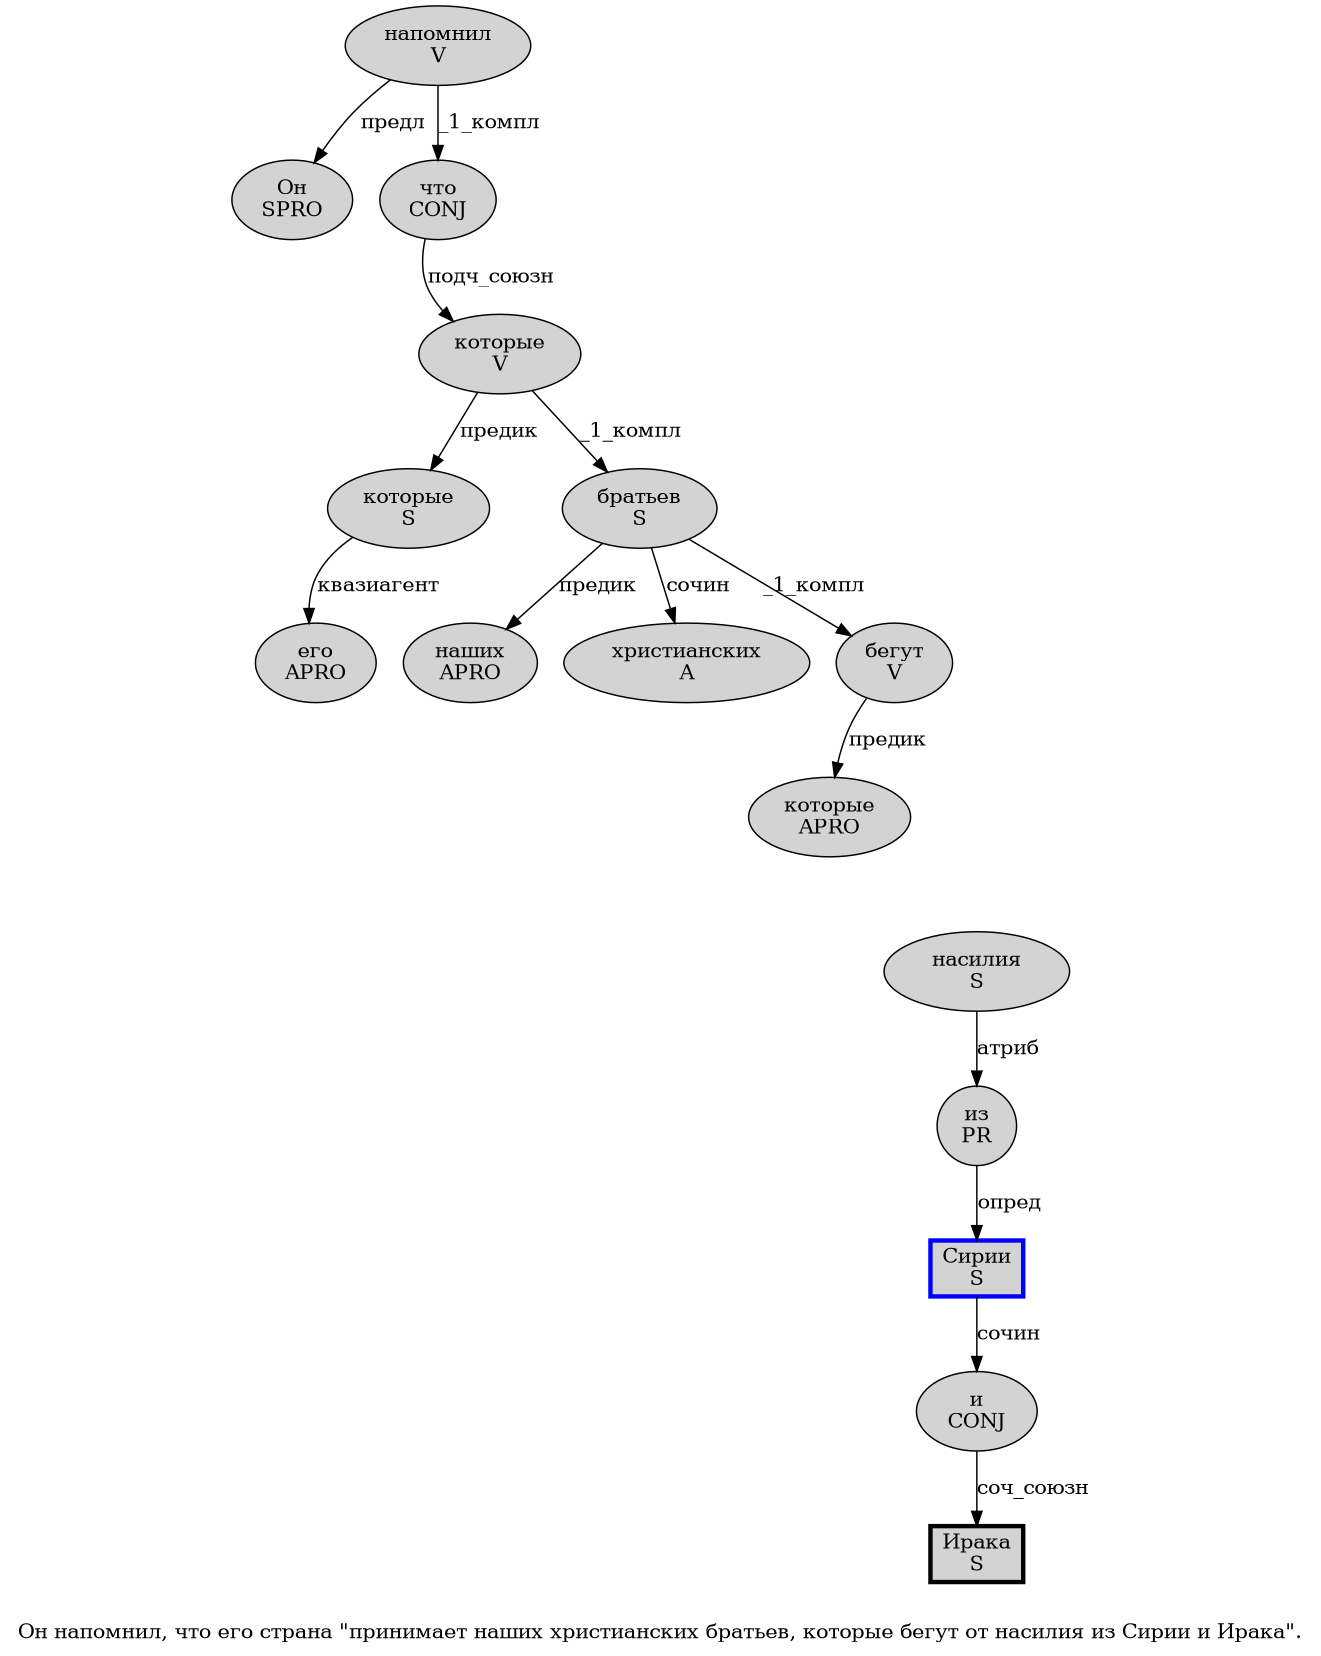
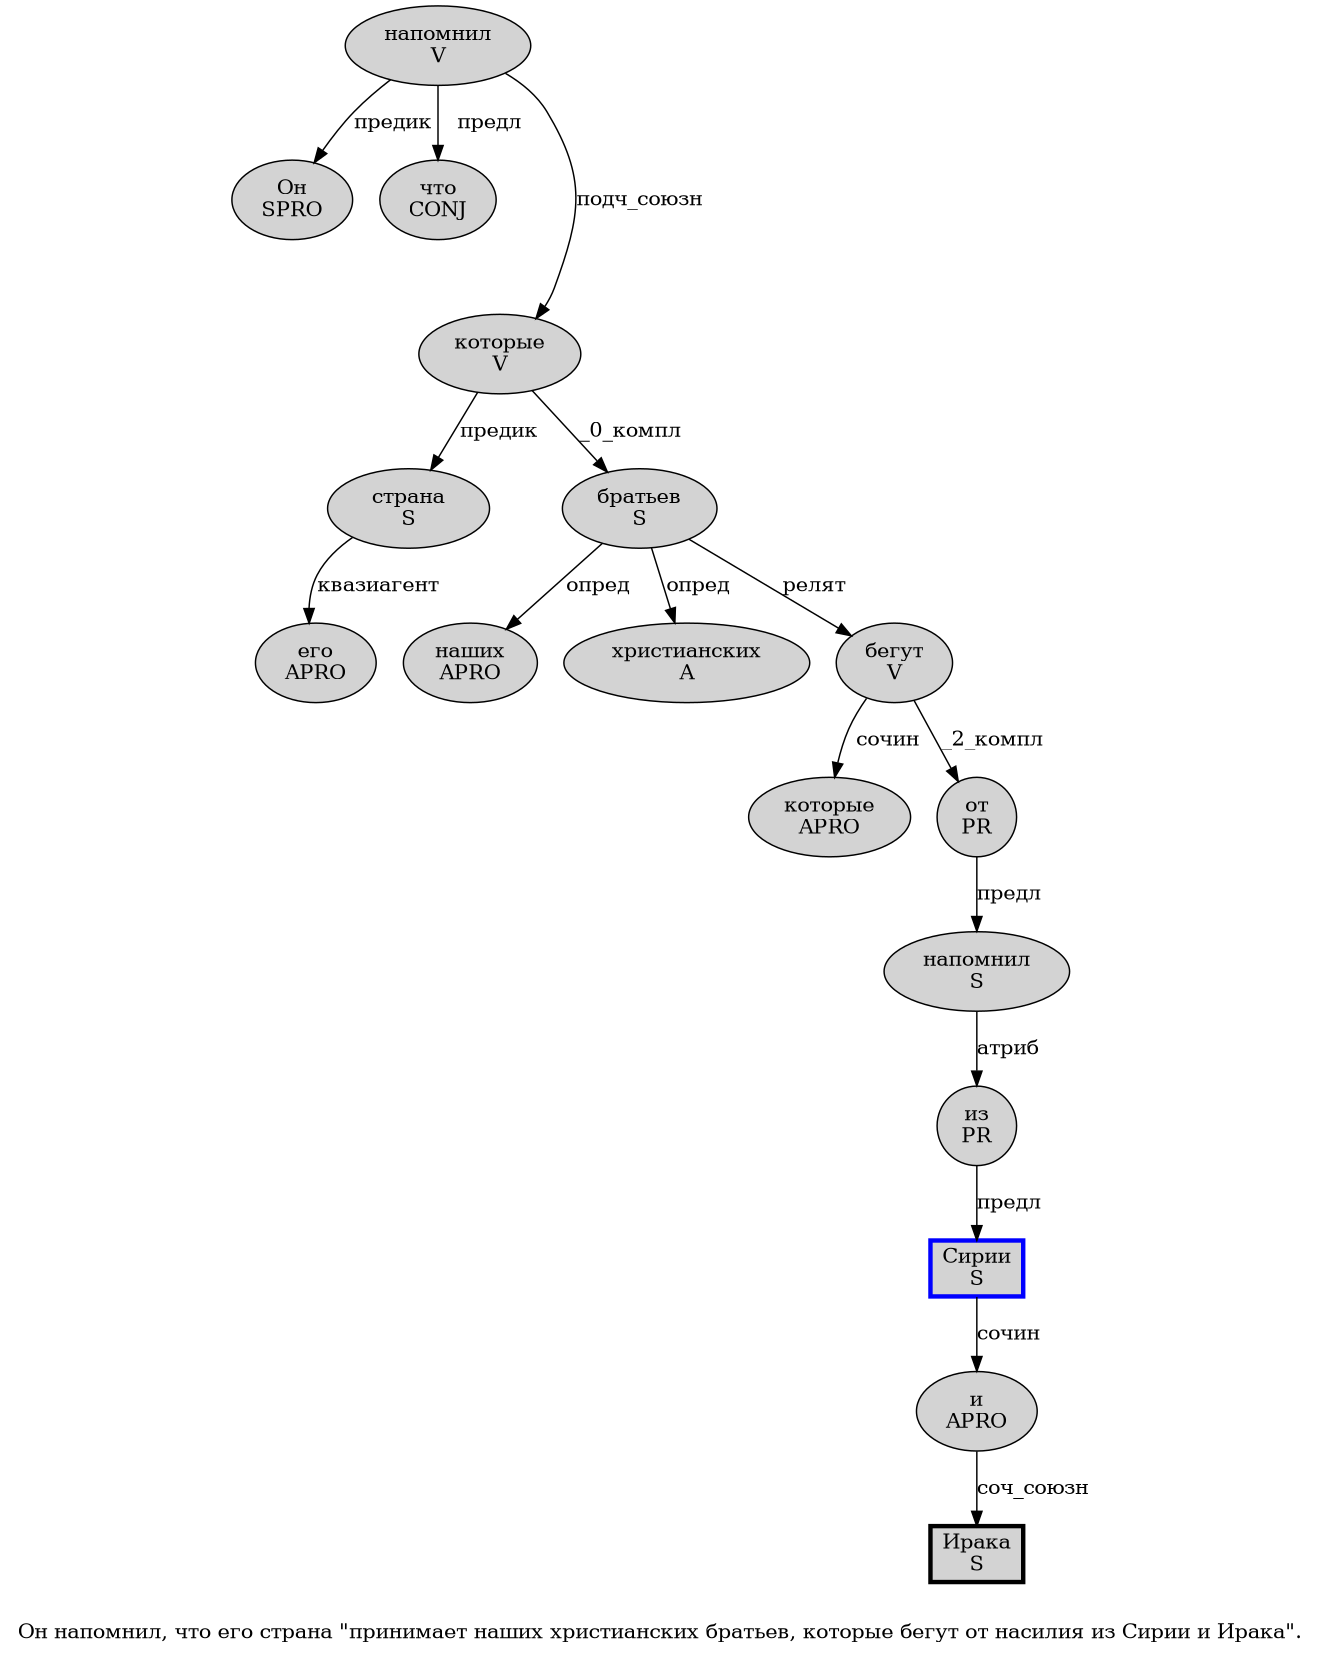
(393, 123) -> (393, 123)
(490, 123) -> (490, 123)
(424, 277) -> (574, 180)
(631, 431) -> (631, 431)
(409, 508) -> (409, 508)
(598, 586) -> (598, 586)
(698, 586) -> (698, 586)
(814, 586) -> (814, 586)
(888, 740) -> (888, 740)
none -> (977, 817)
(977, 971) -> (977, 971)
(1009, 1203) -> (1009, 1203)
(977, 1411) -> (977, 1411)
